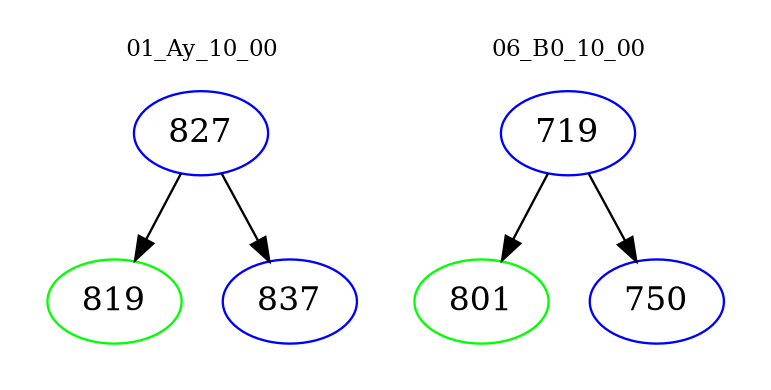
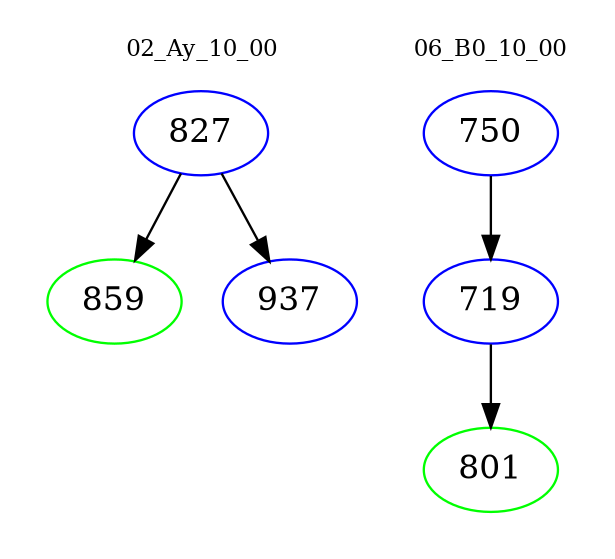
(202, 50) -> (202, 50)
(607, 207) -> (491, 206)
(115, 302) -> (115, 302)
(290, 302) -> (290, 302)
